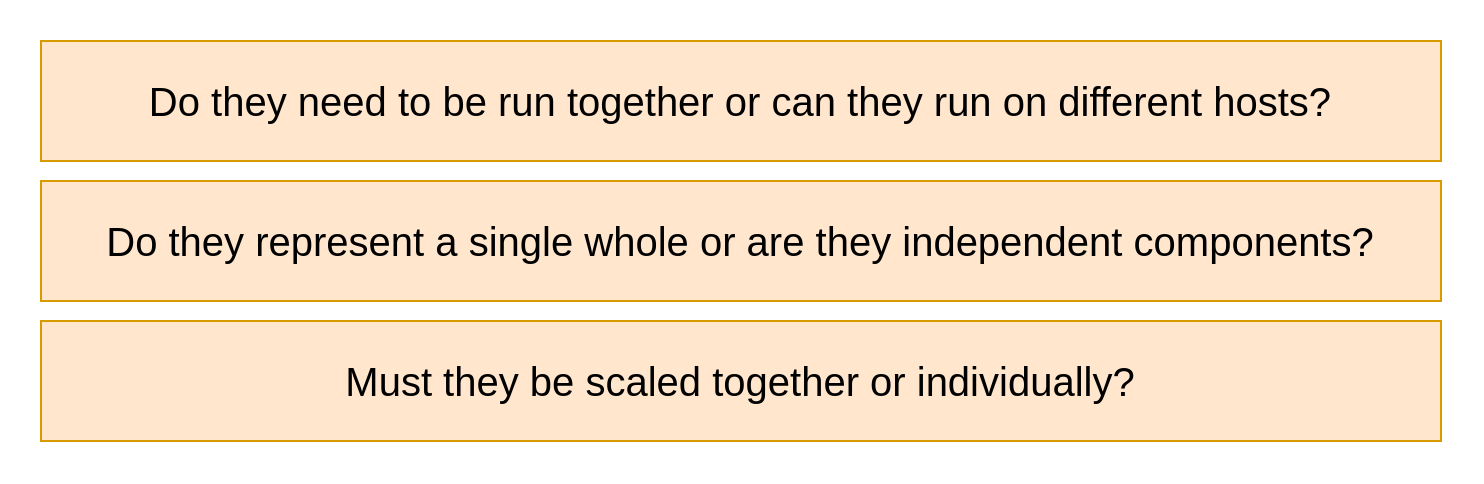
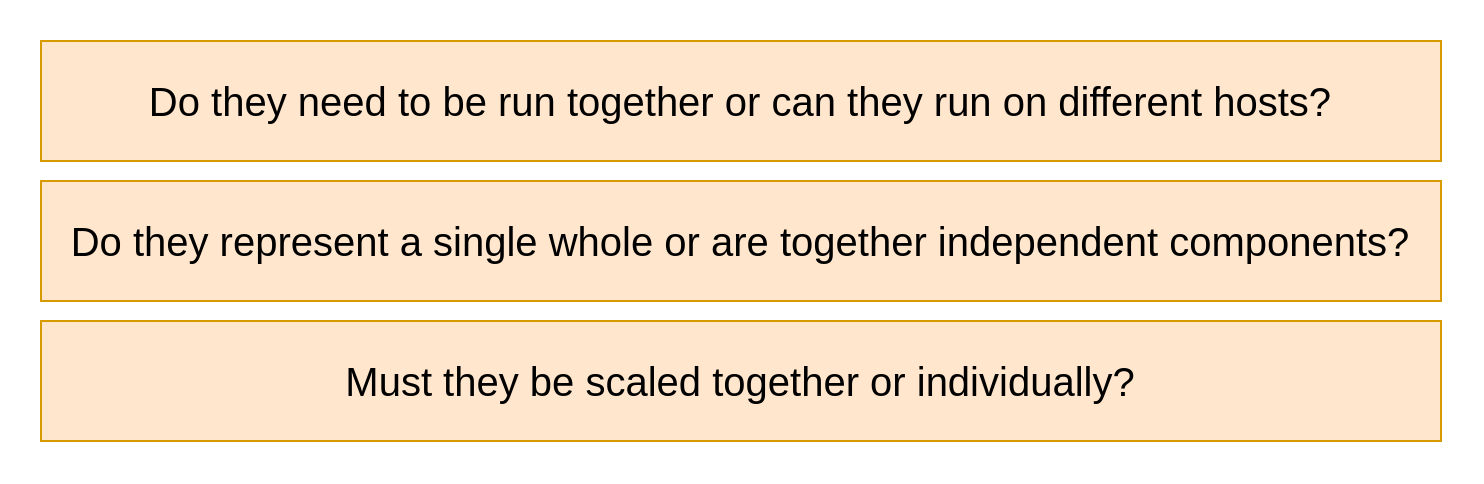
(741, 241) -> (741, 241)
